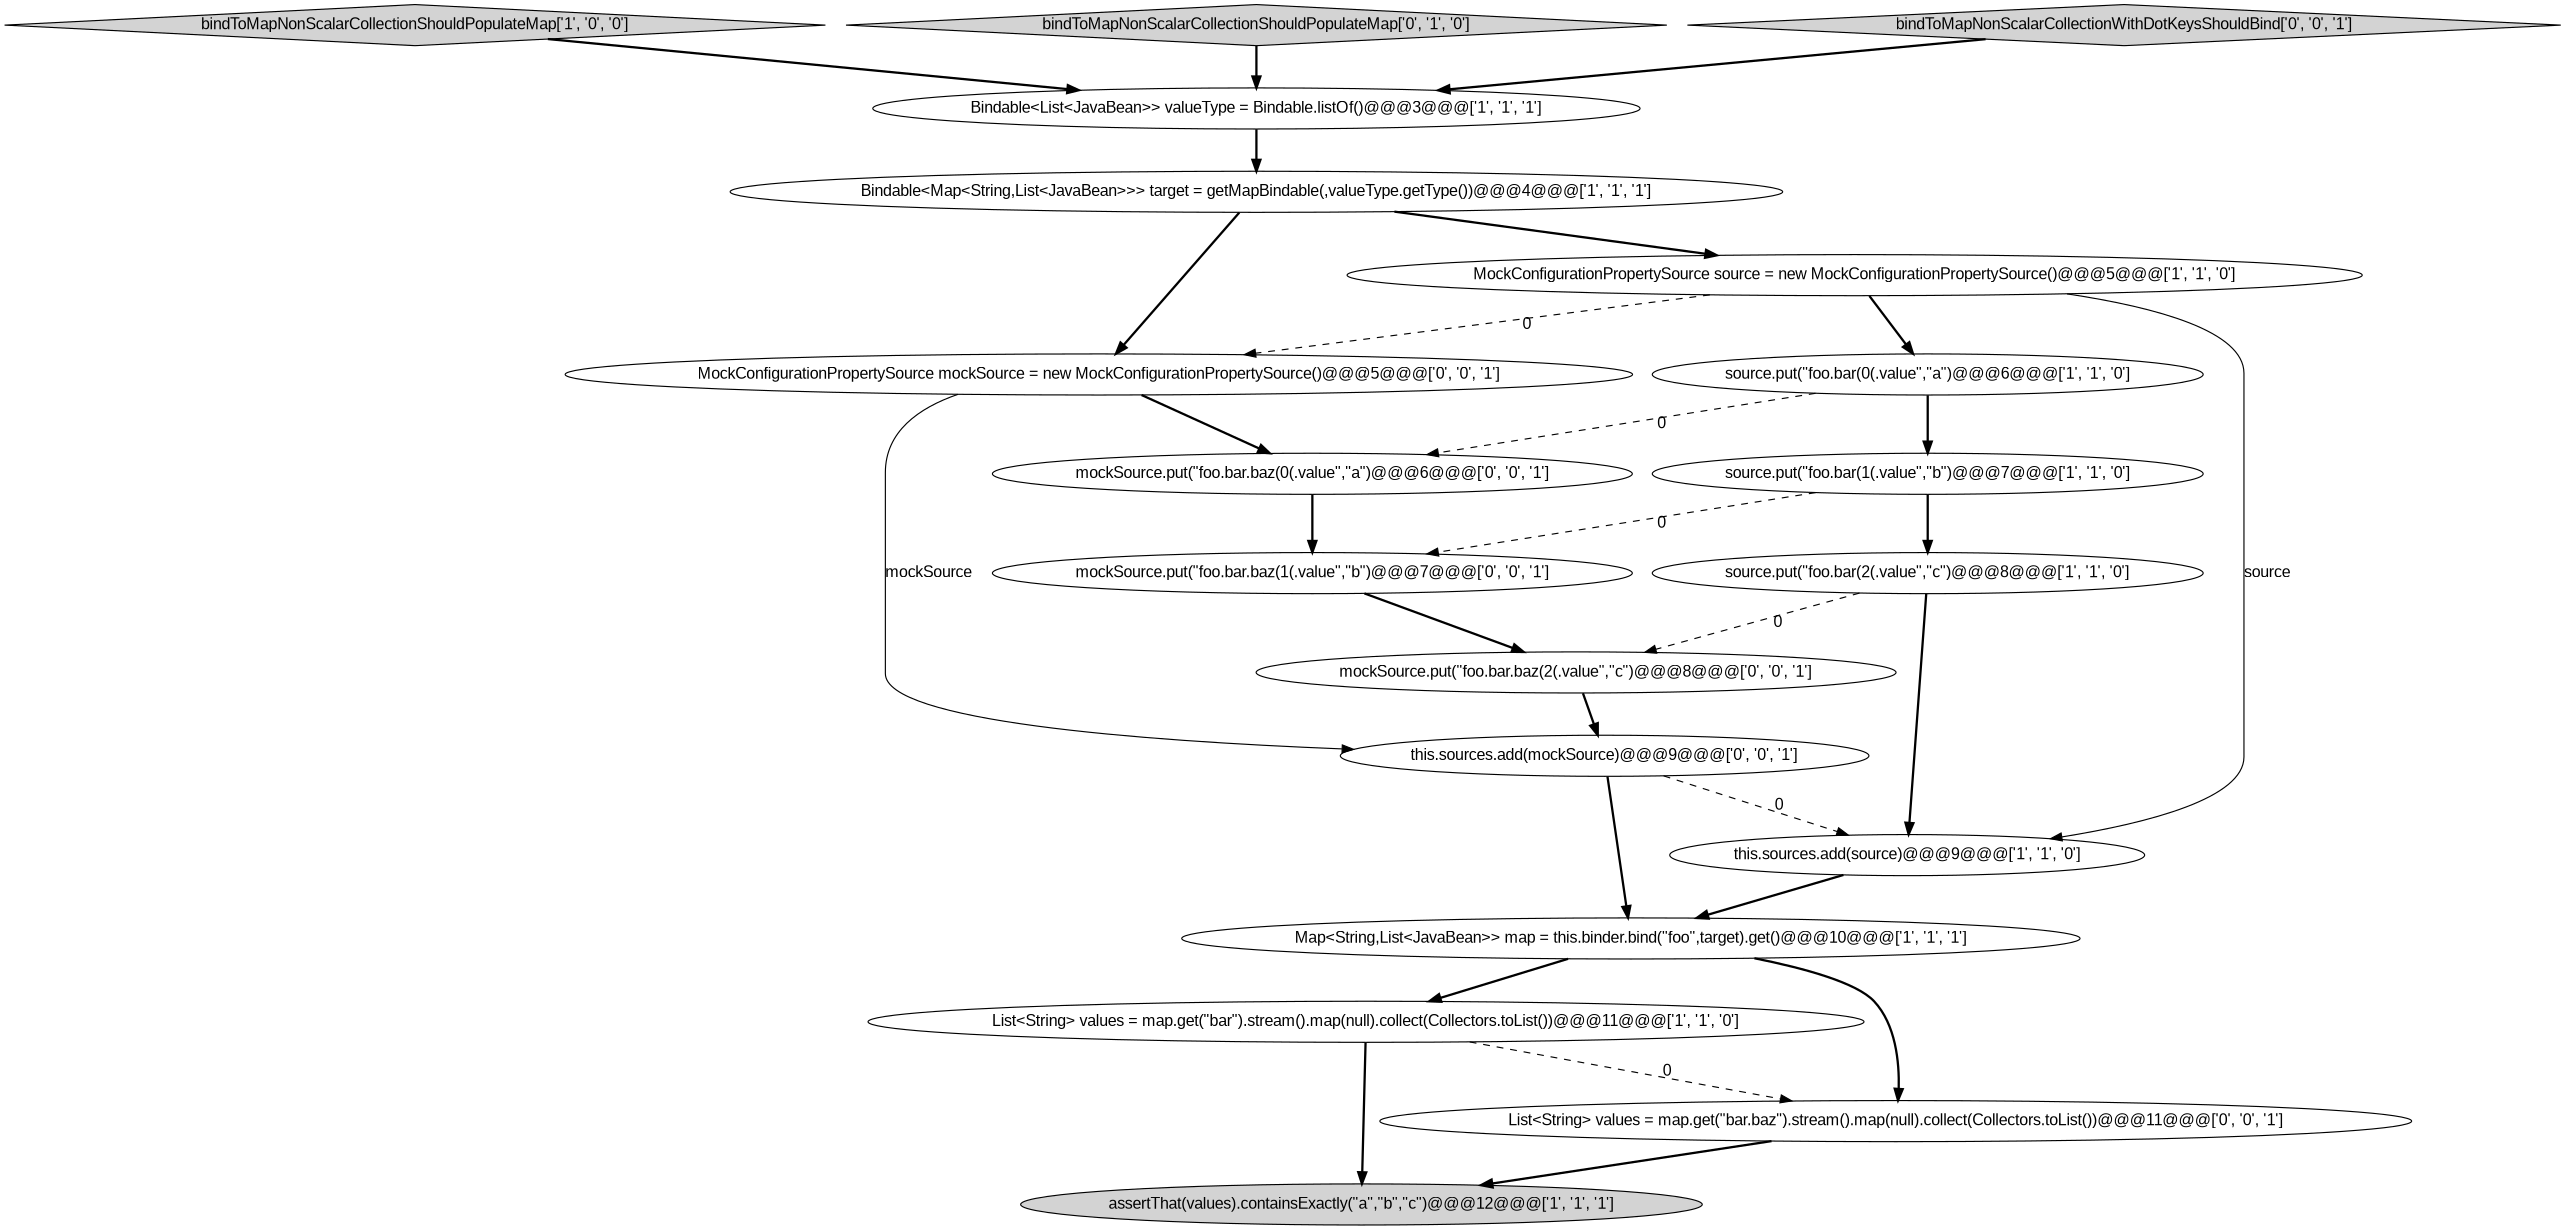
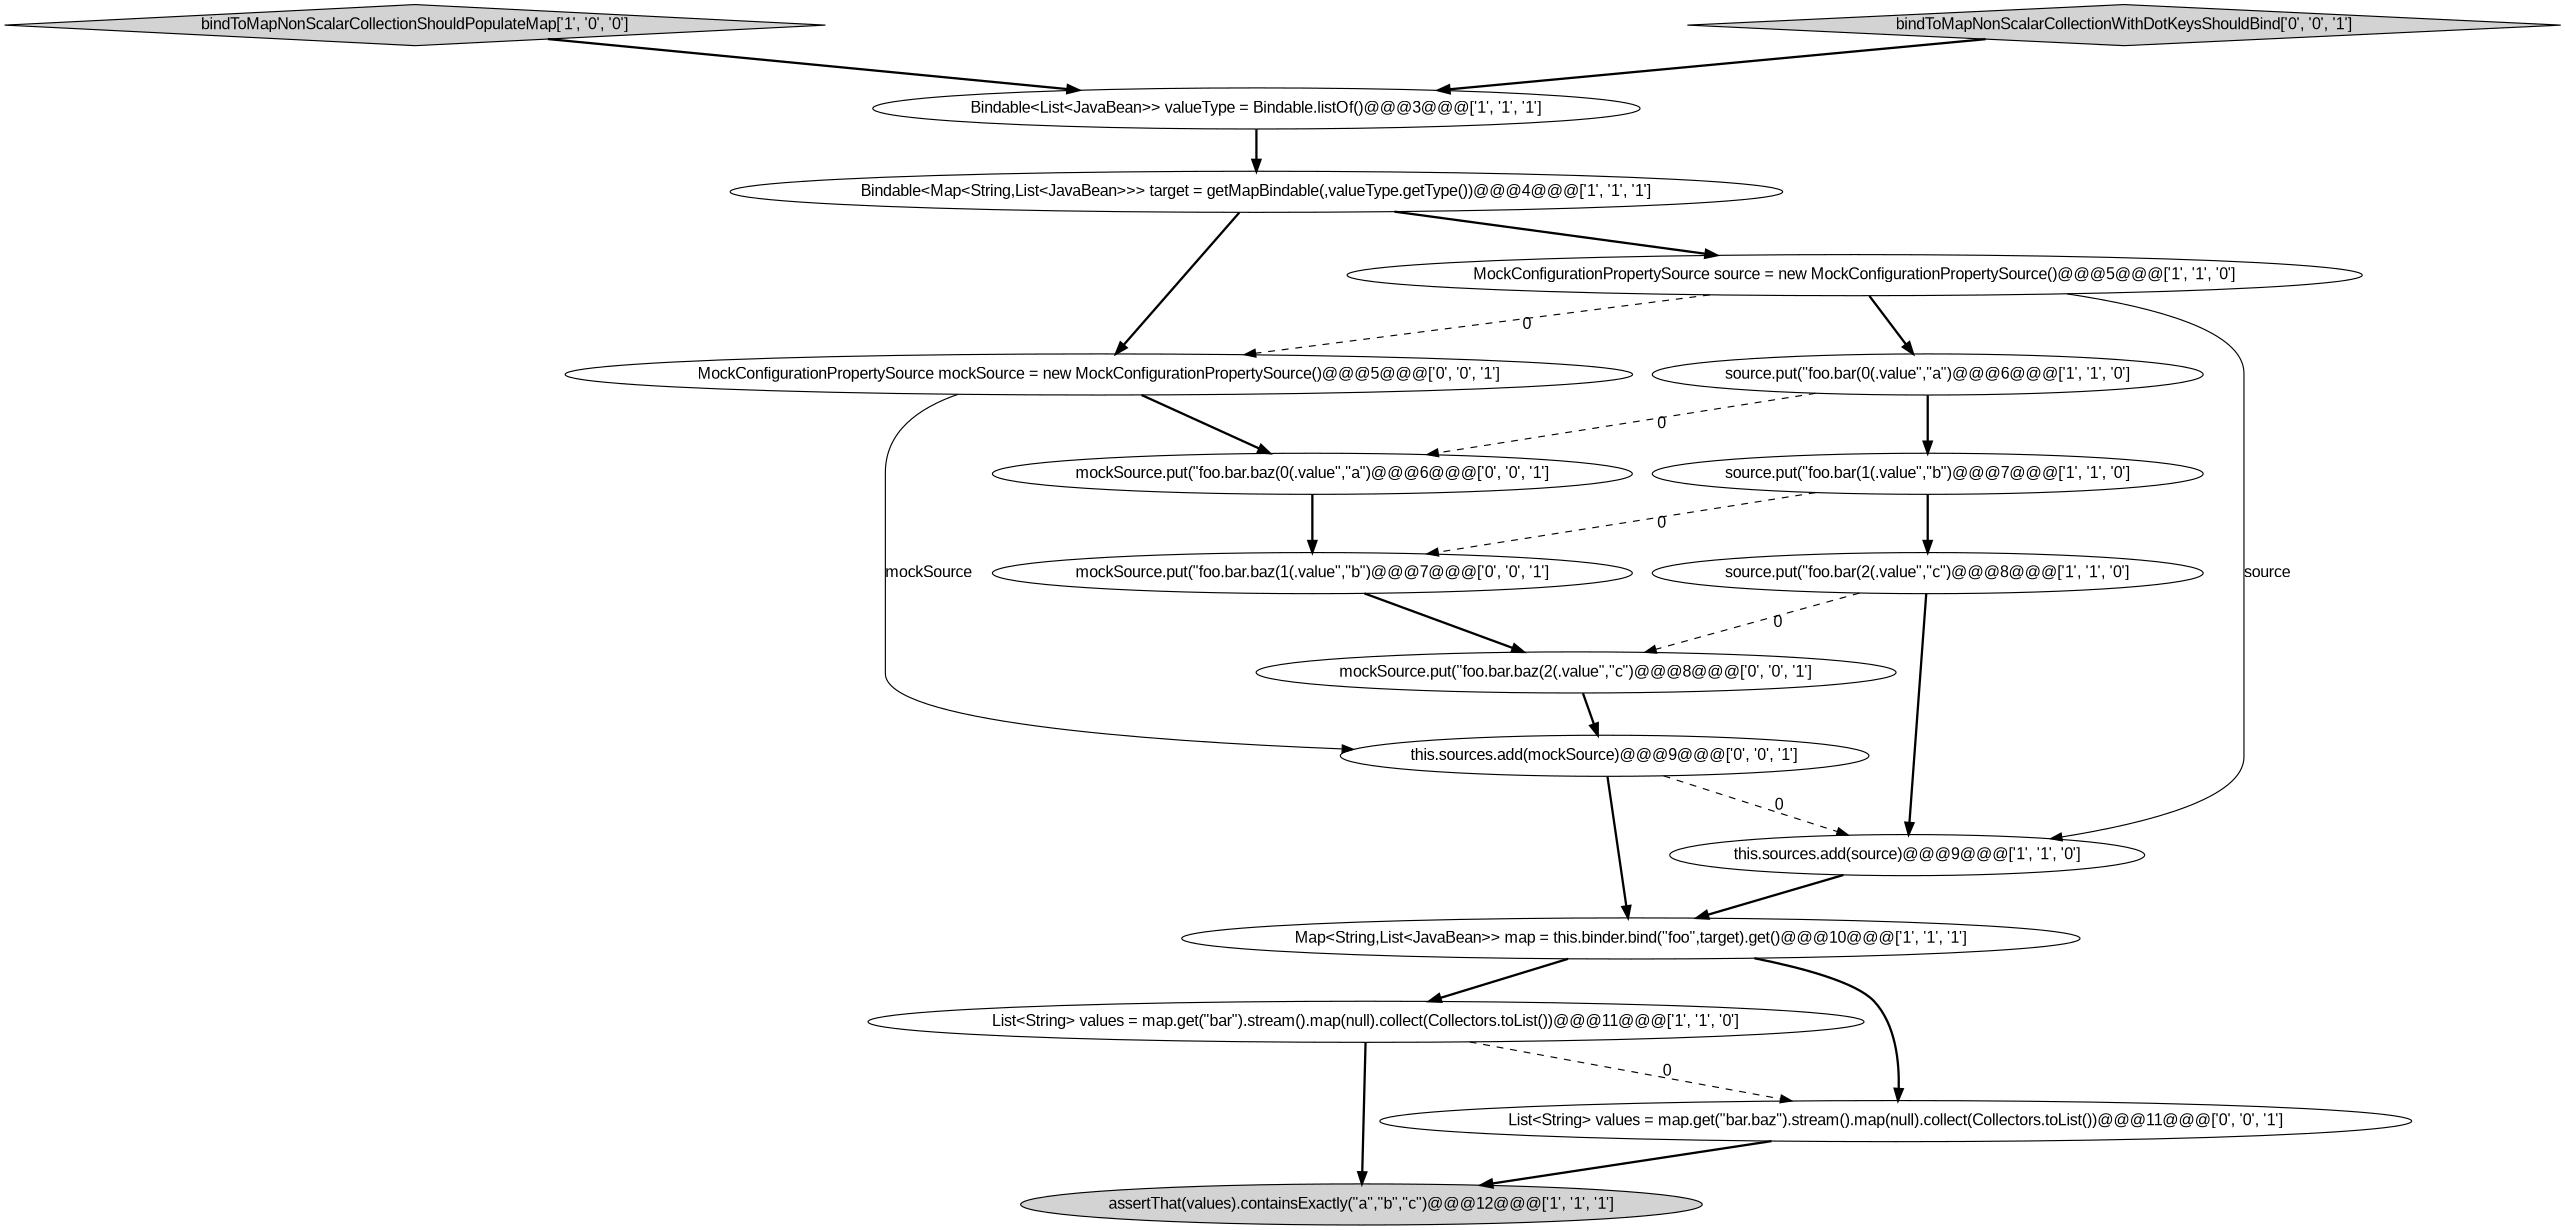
(1256, 25) -> none
